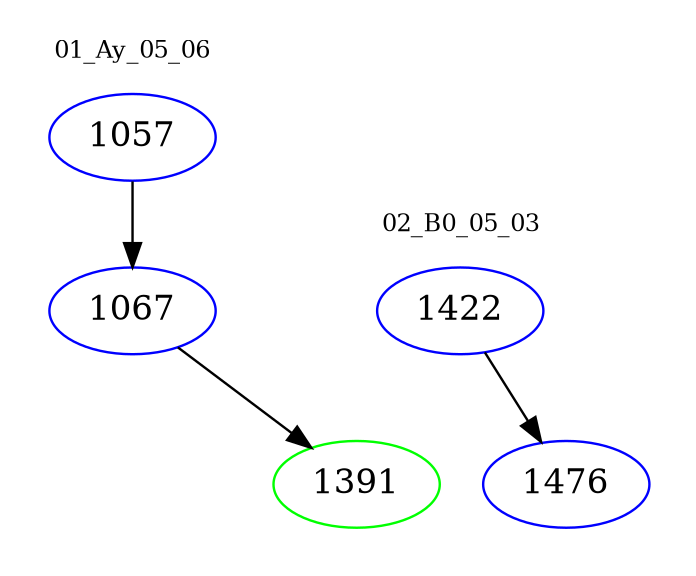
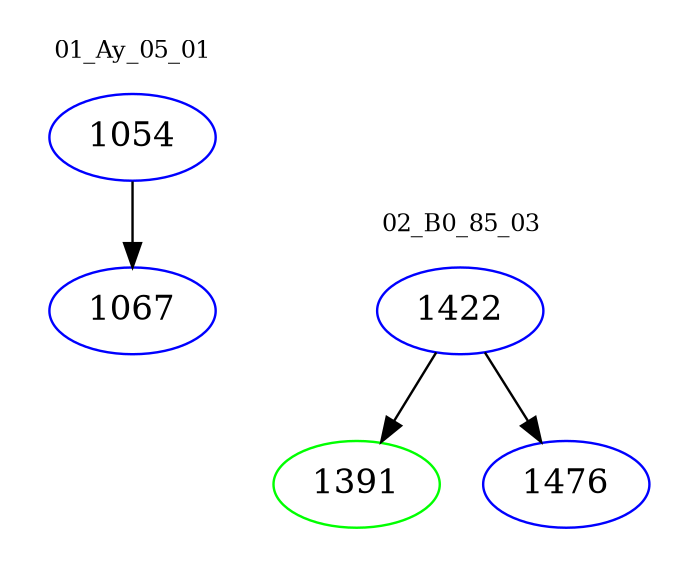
(133, 52) -> (133, 52)
(133, 137) -> (133, 137)
(461, 225) -> (461, 225)
(235, 390) -> (415, 387)
